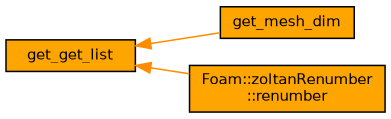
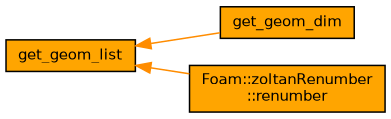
(287, 23) -> (287, 23)
(71, 56) -> (71, 56)
